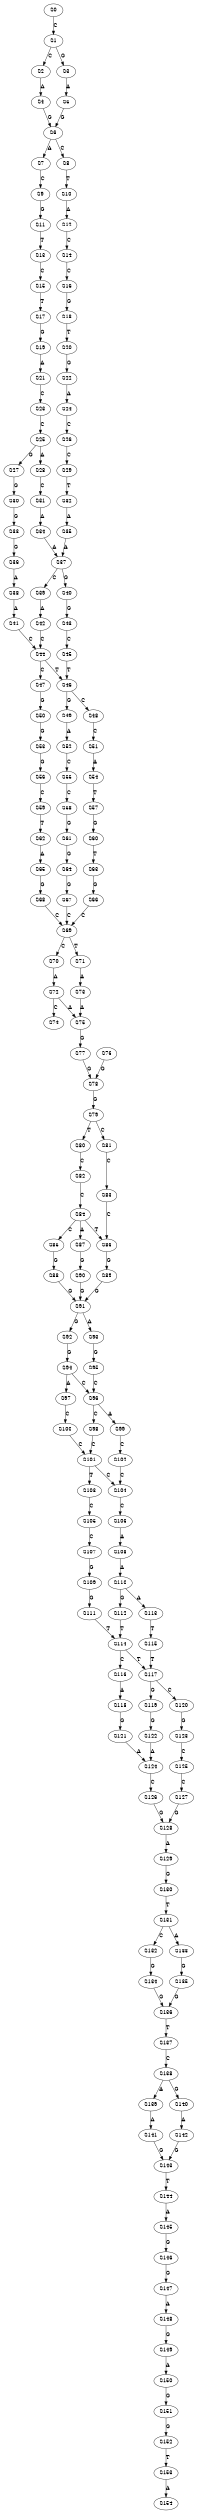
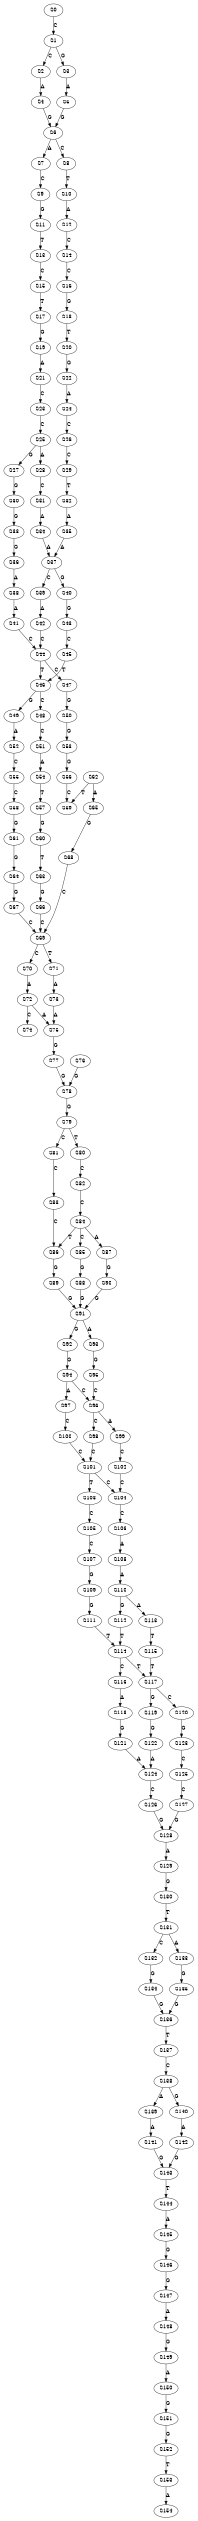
(40, 822) -> (81, 792)
